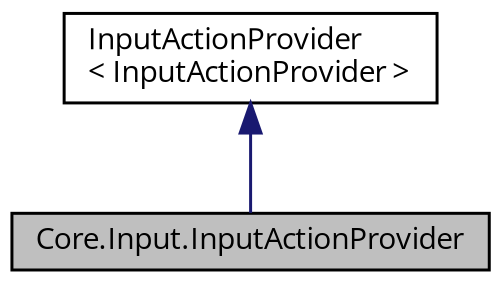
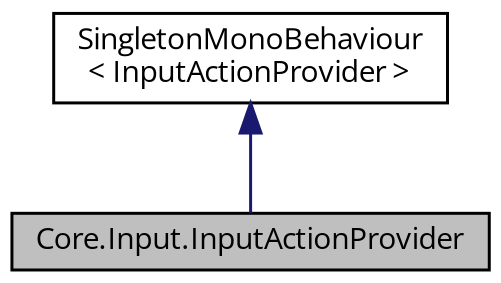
(251, 58) -> (251, 58)
